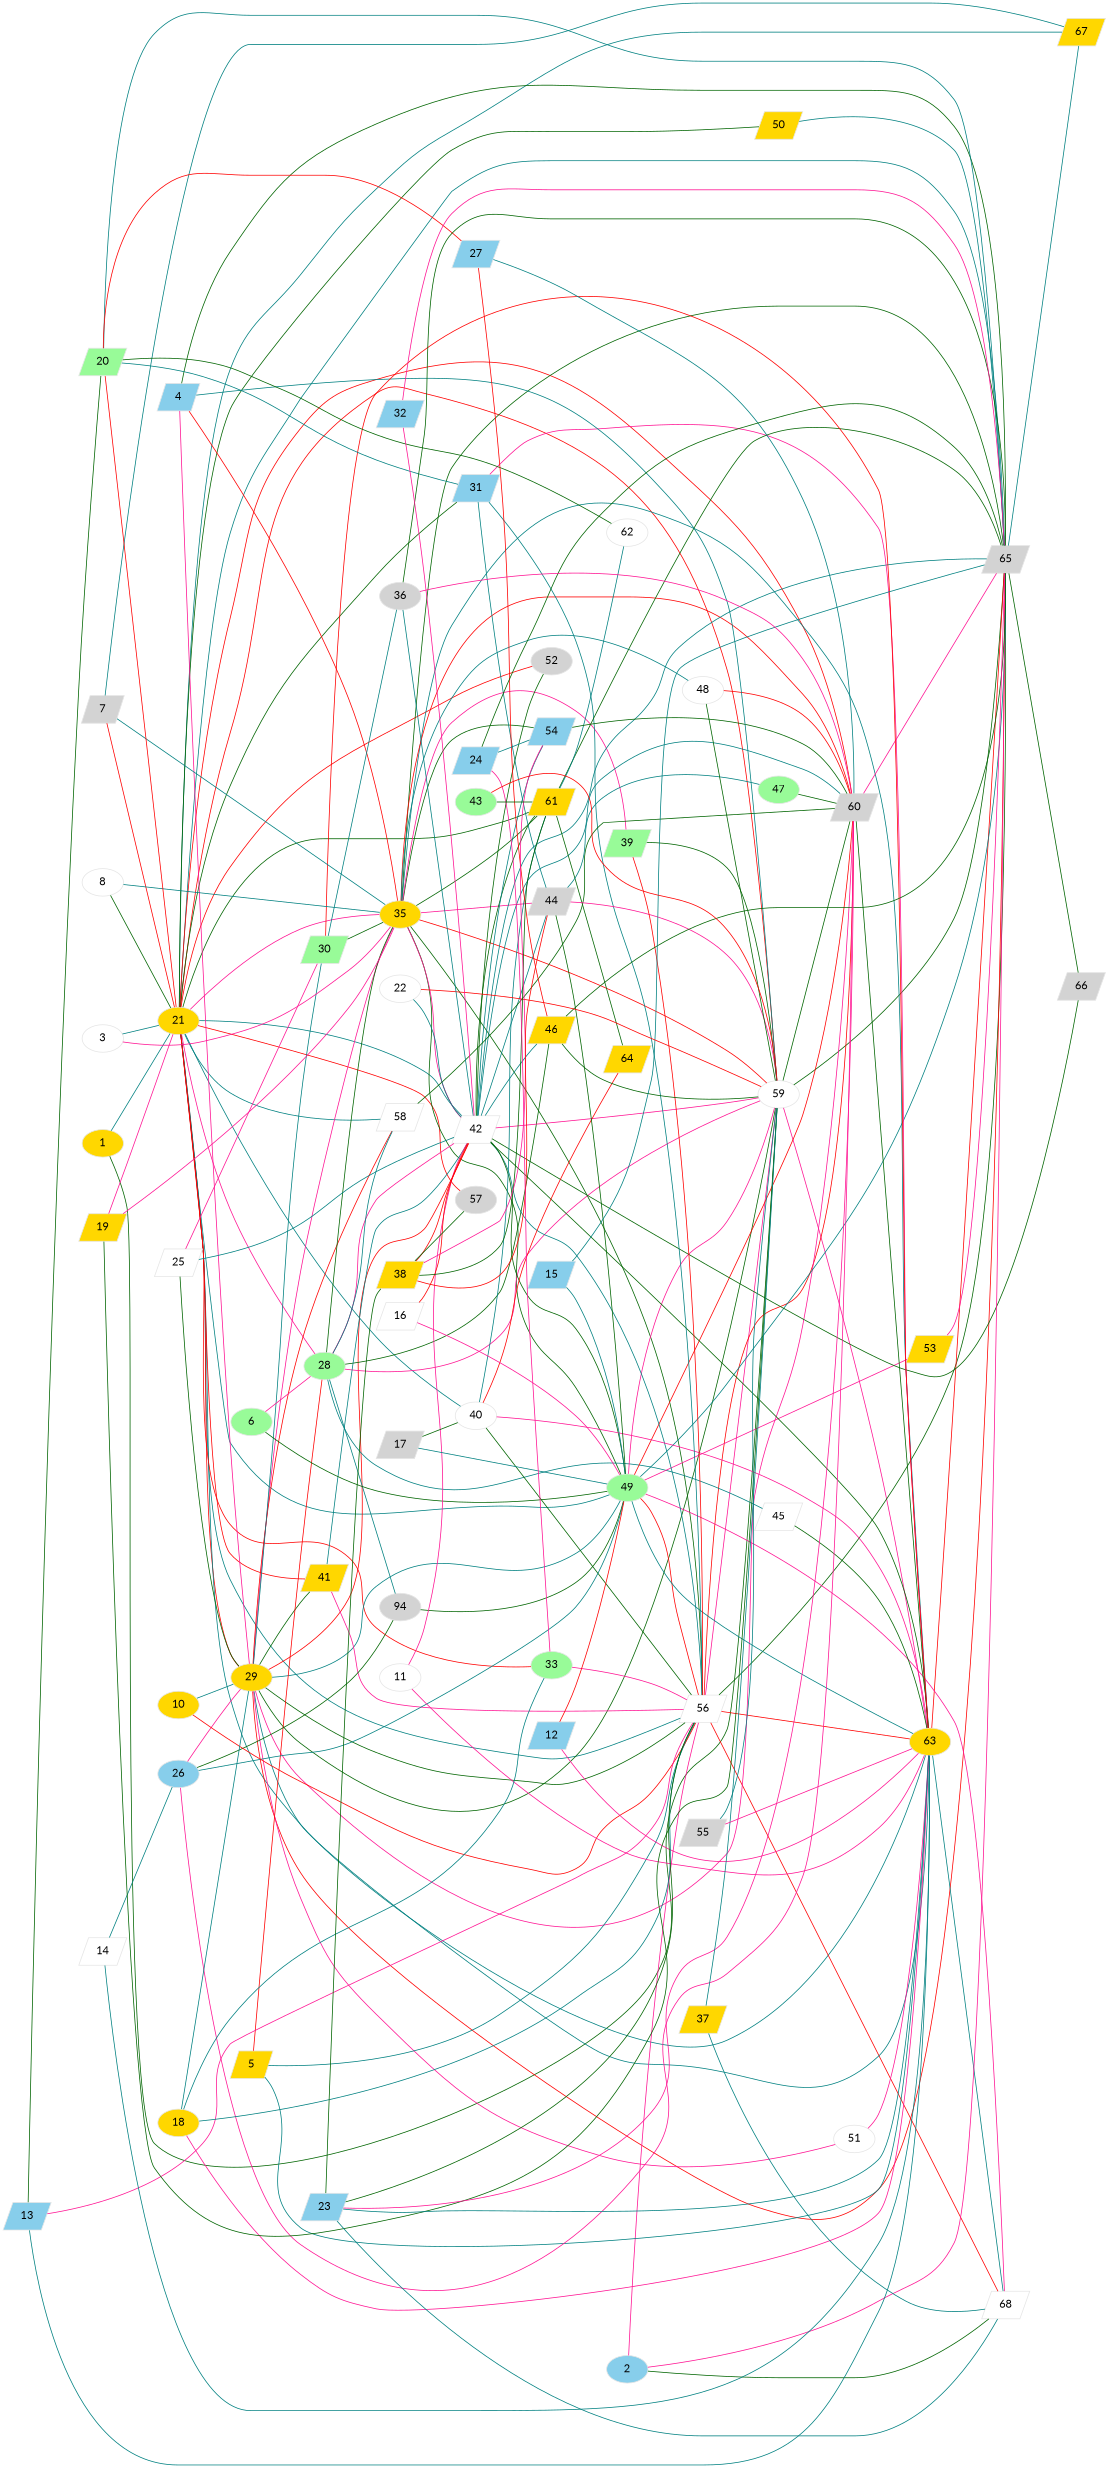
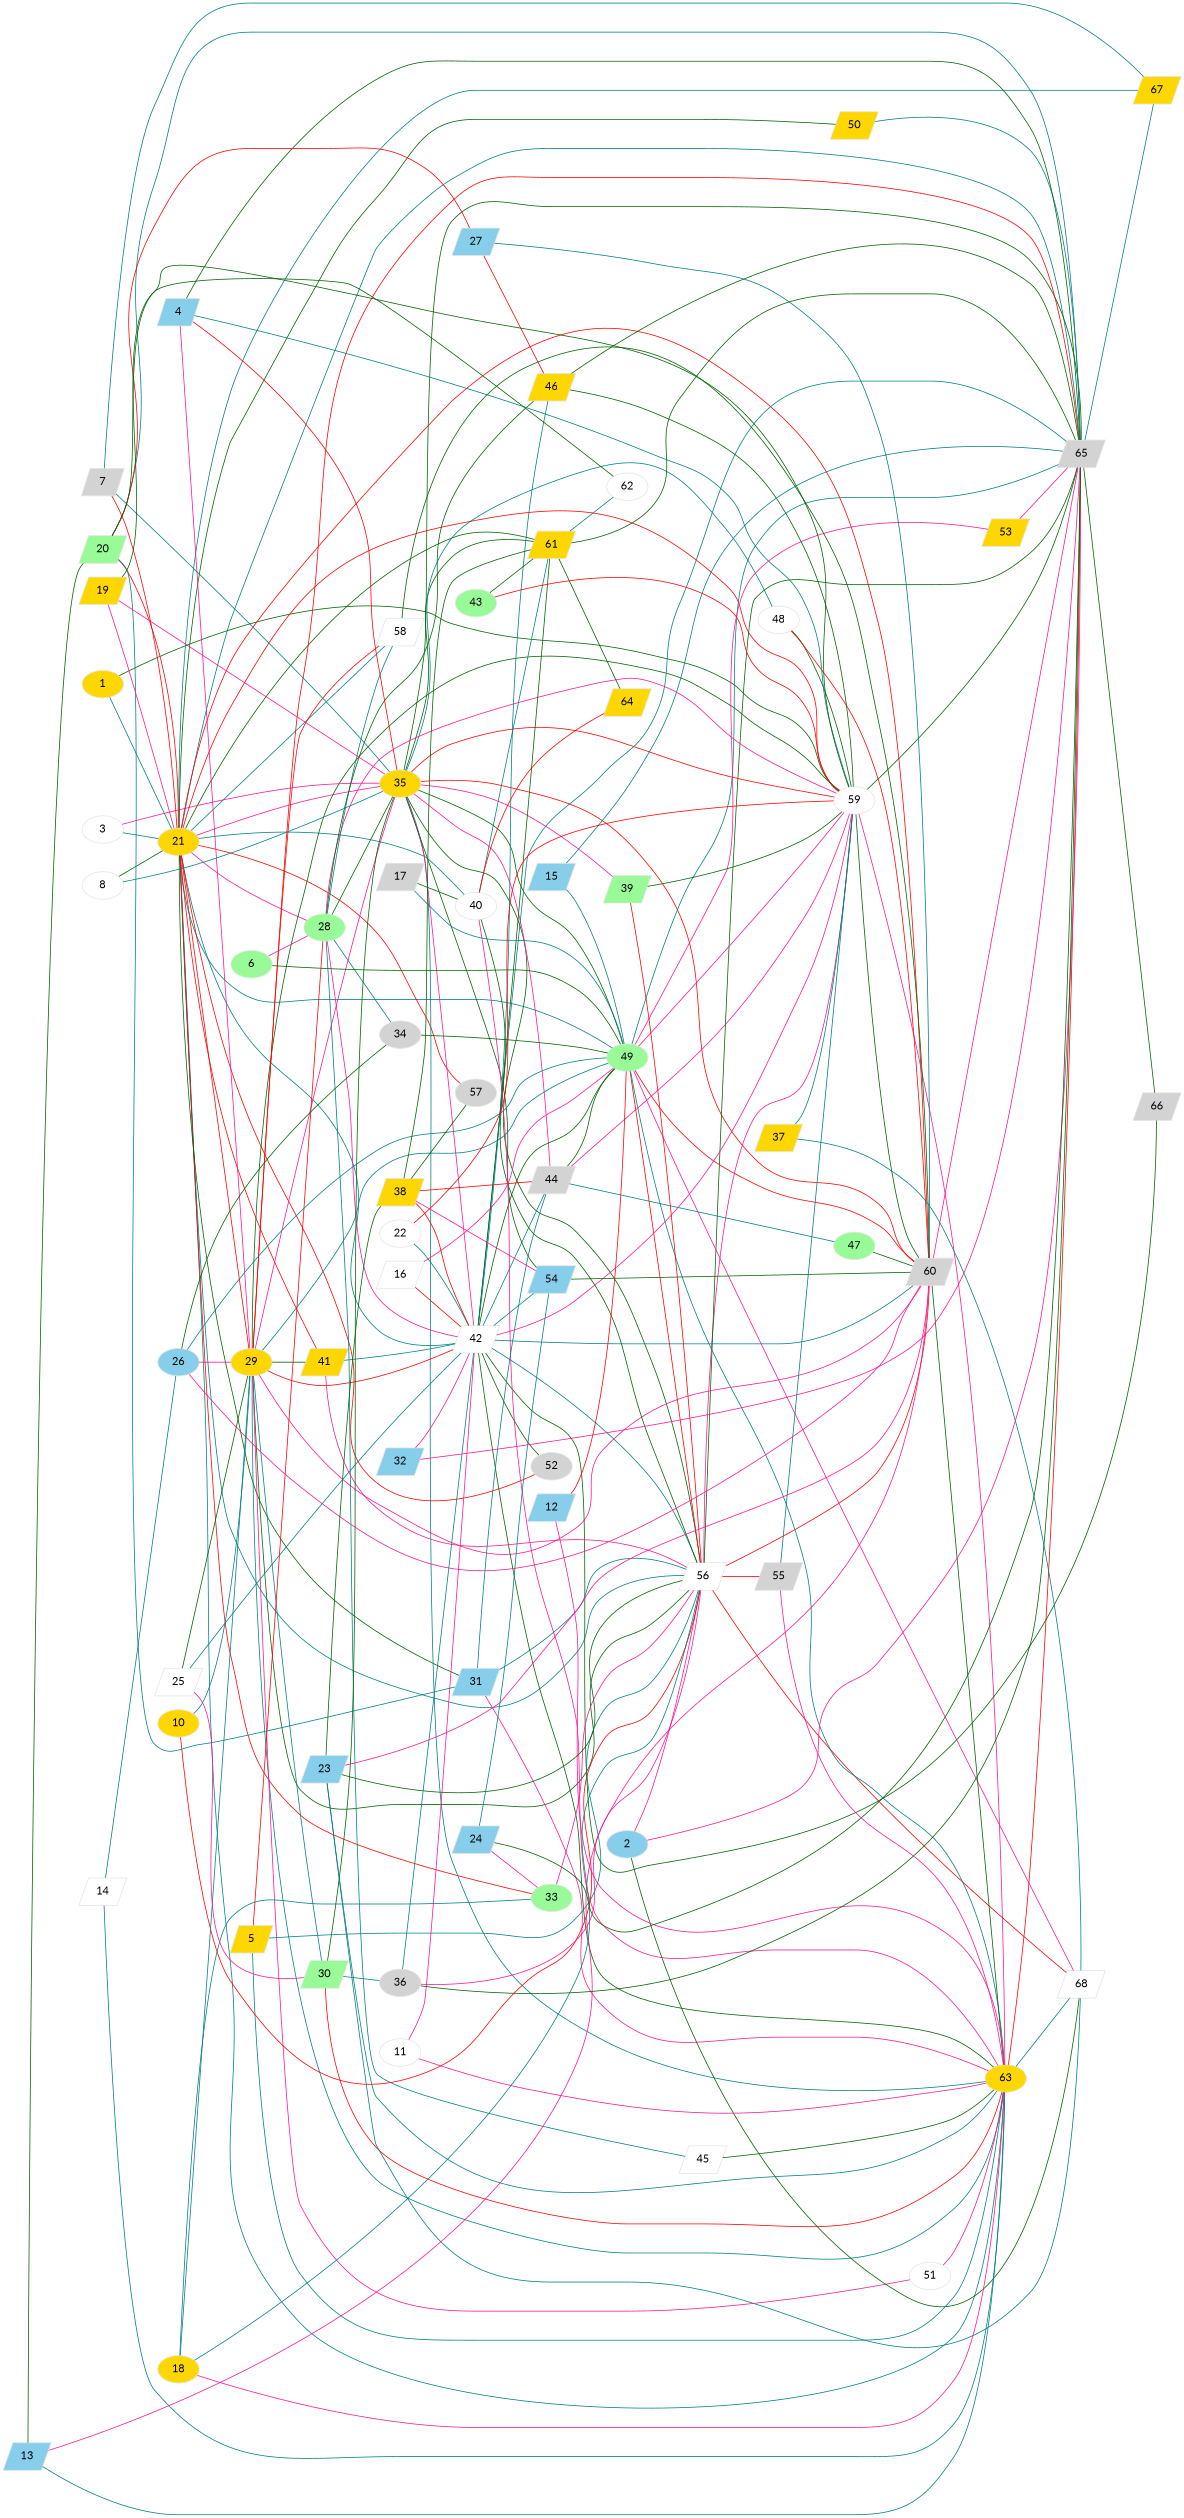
(400, 1607) -> (400, 1035)
(816, 1725) -> (741, 1576)
